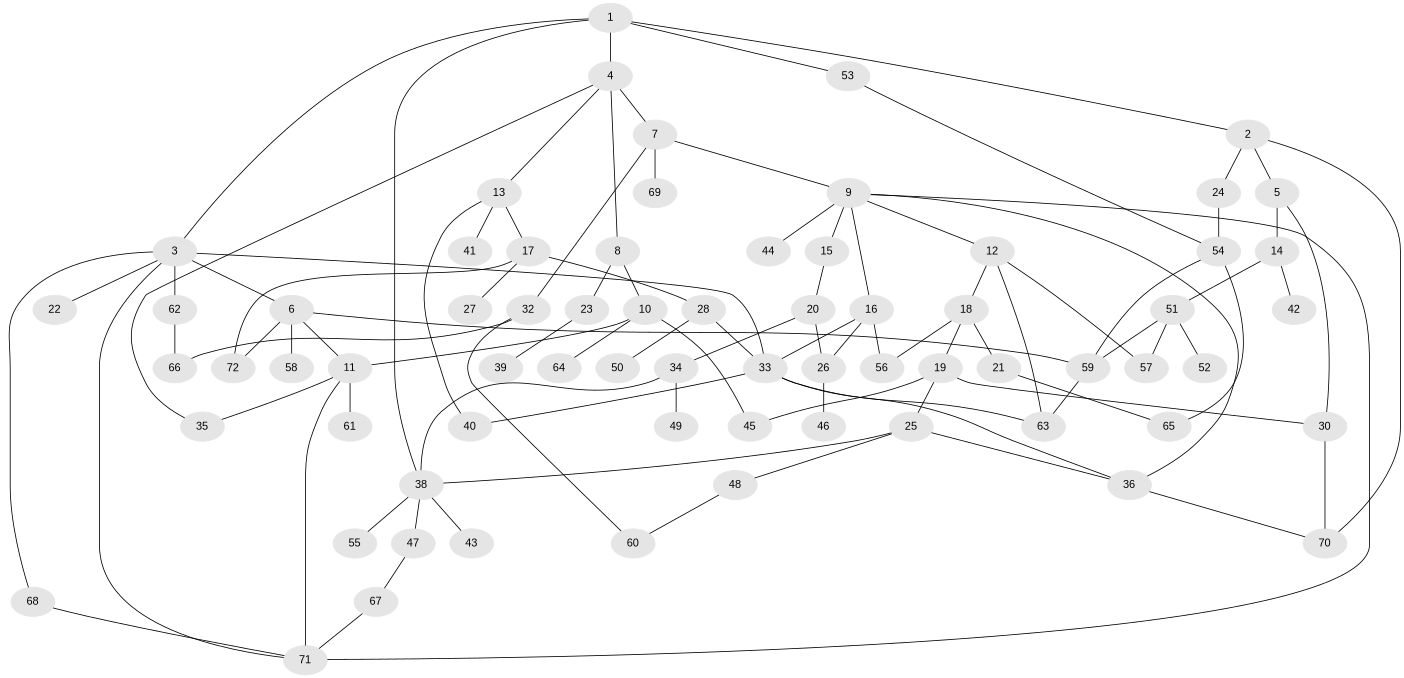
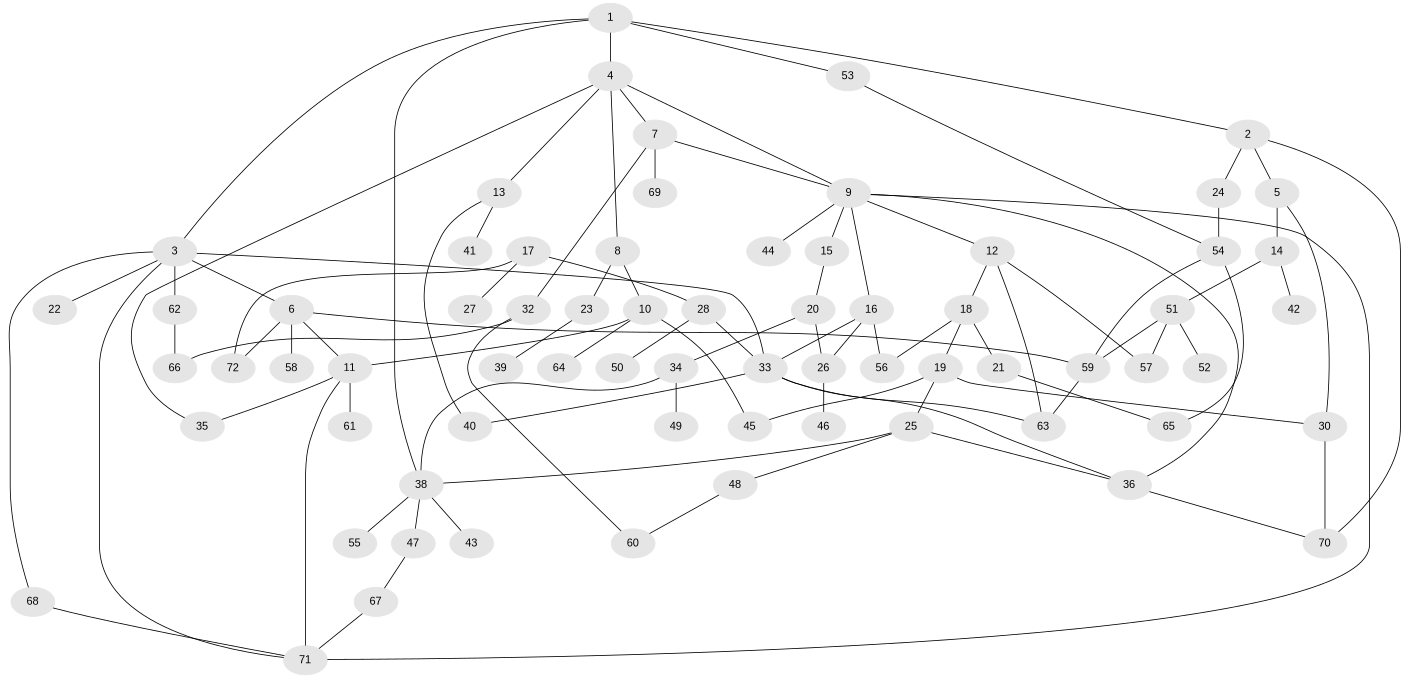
none -> (730, 135)
(514, 222) -> none
